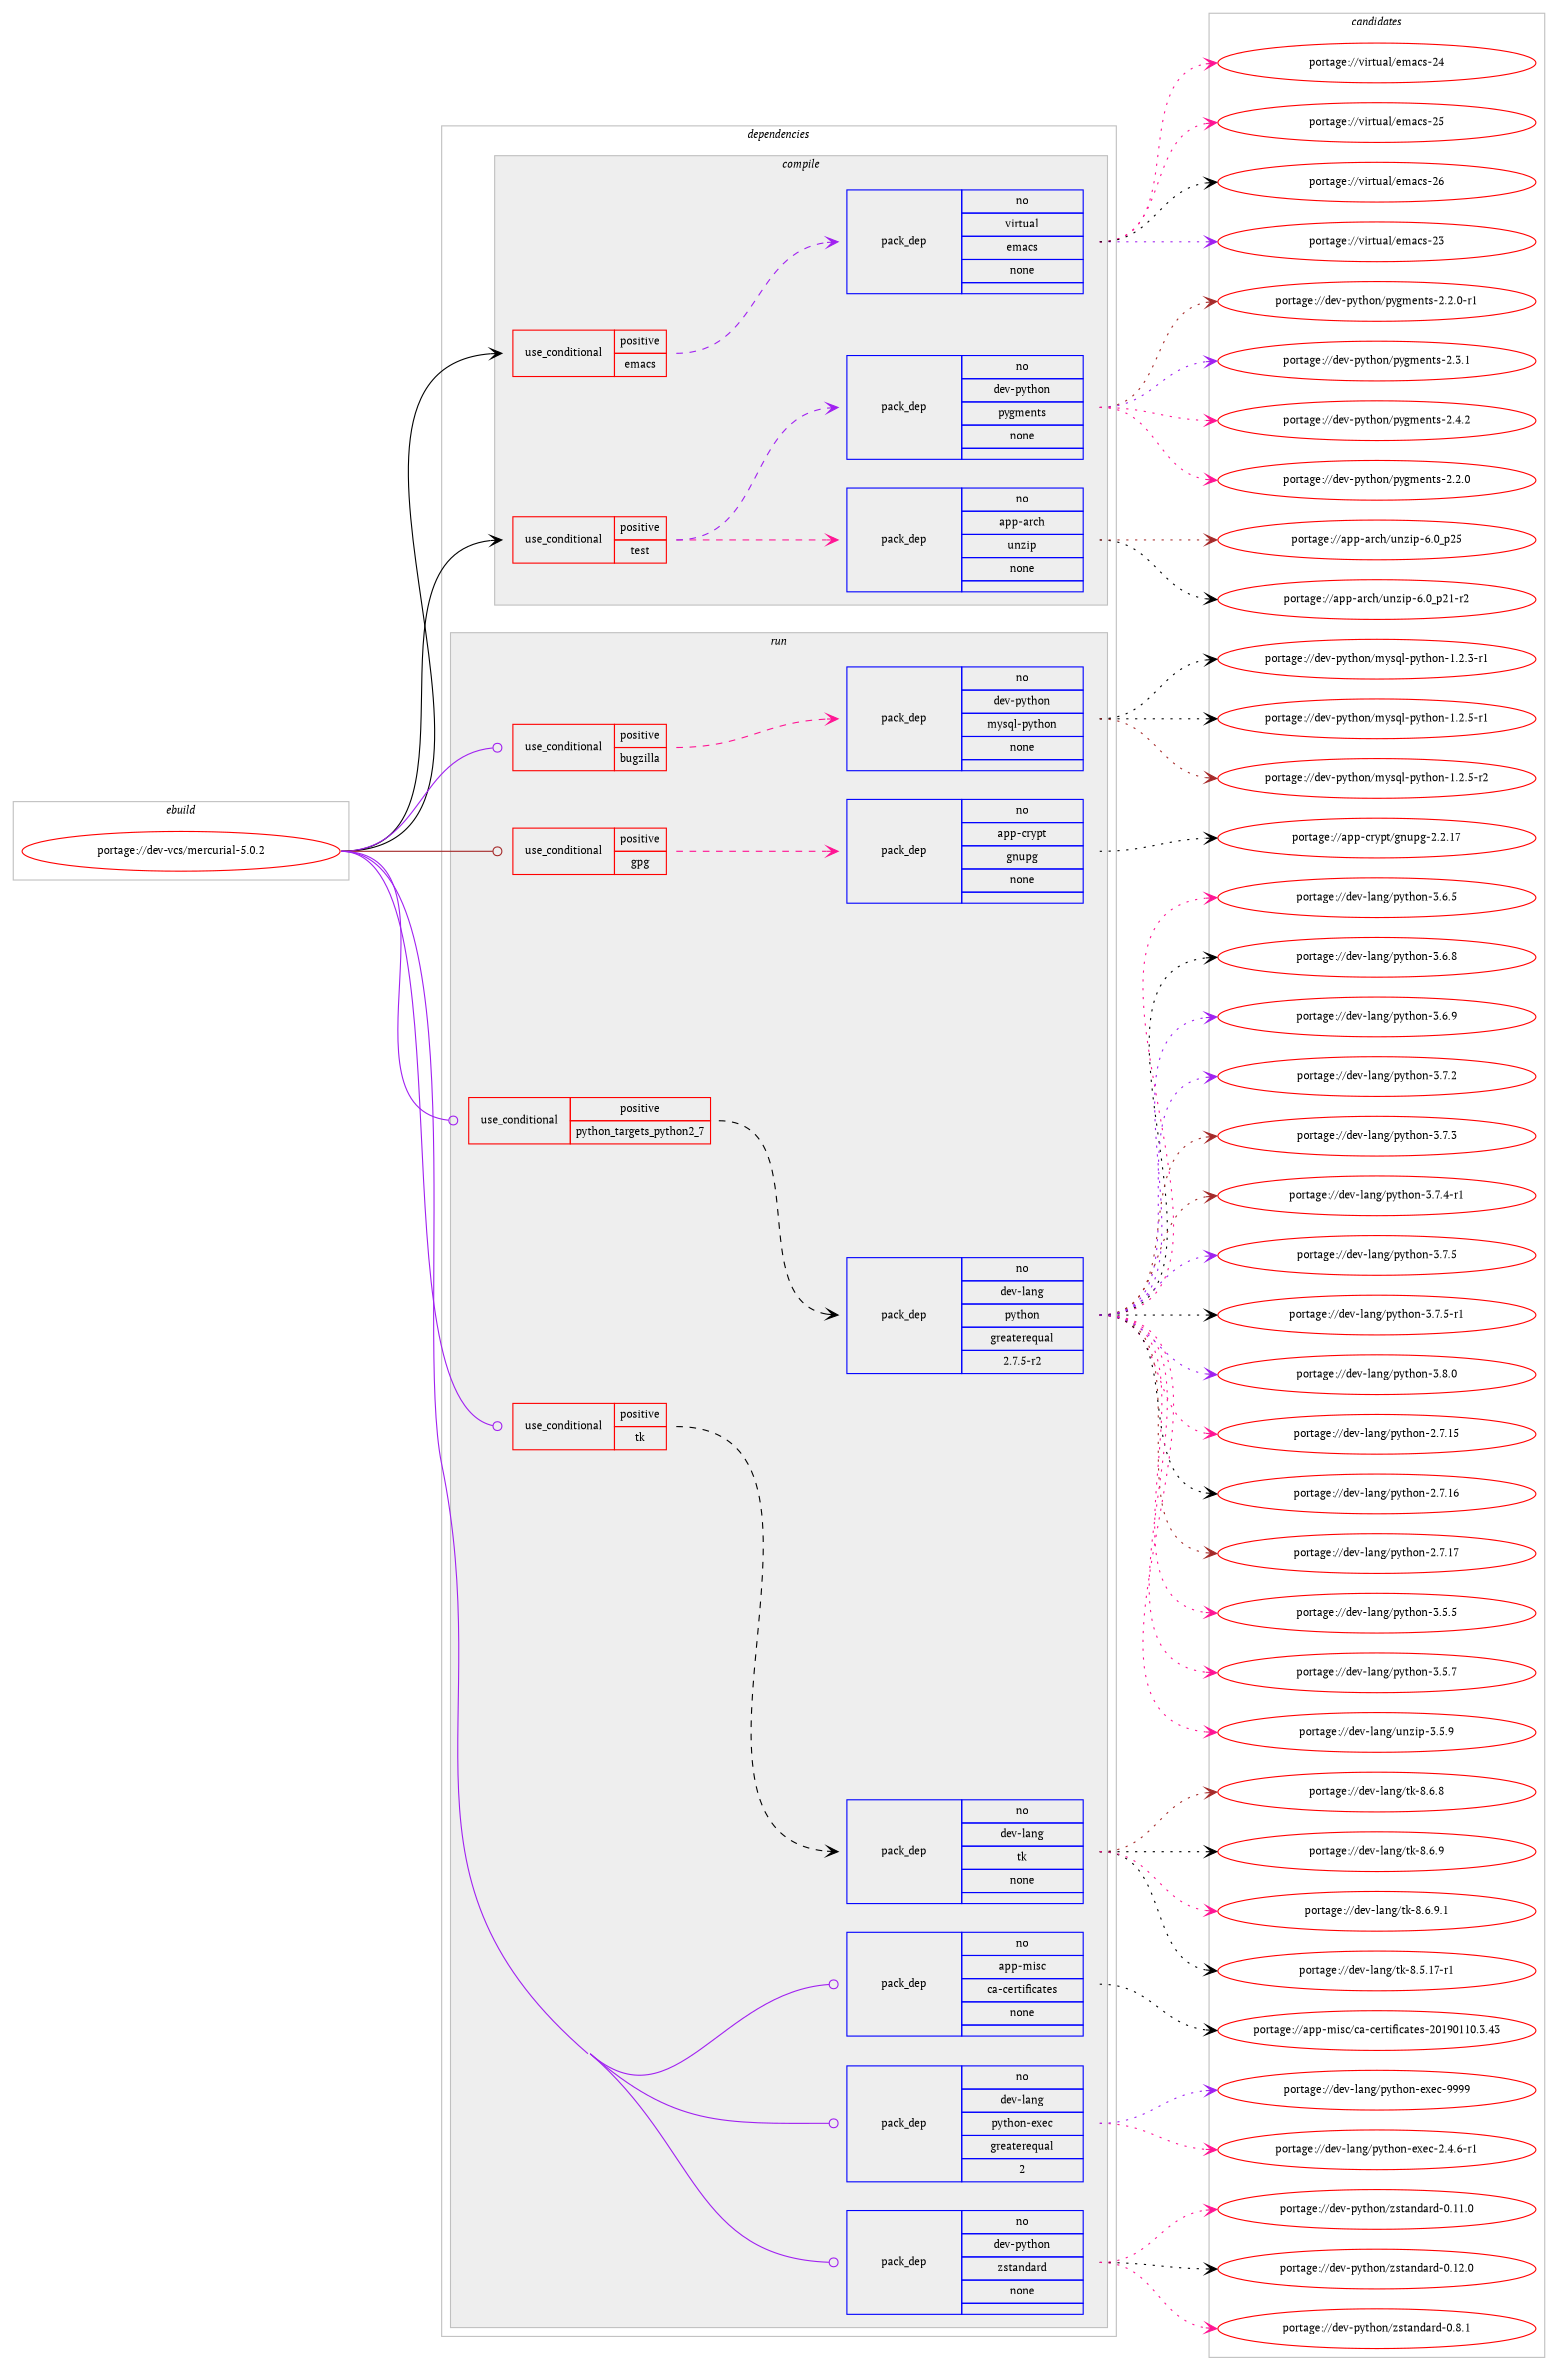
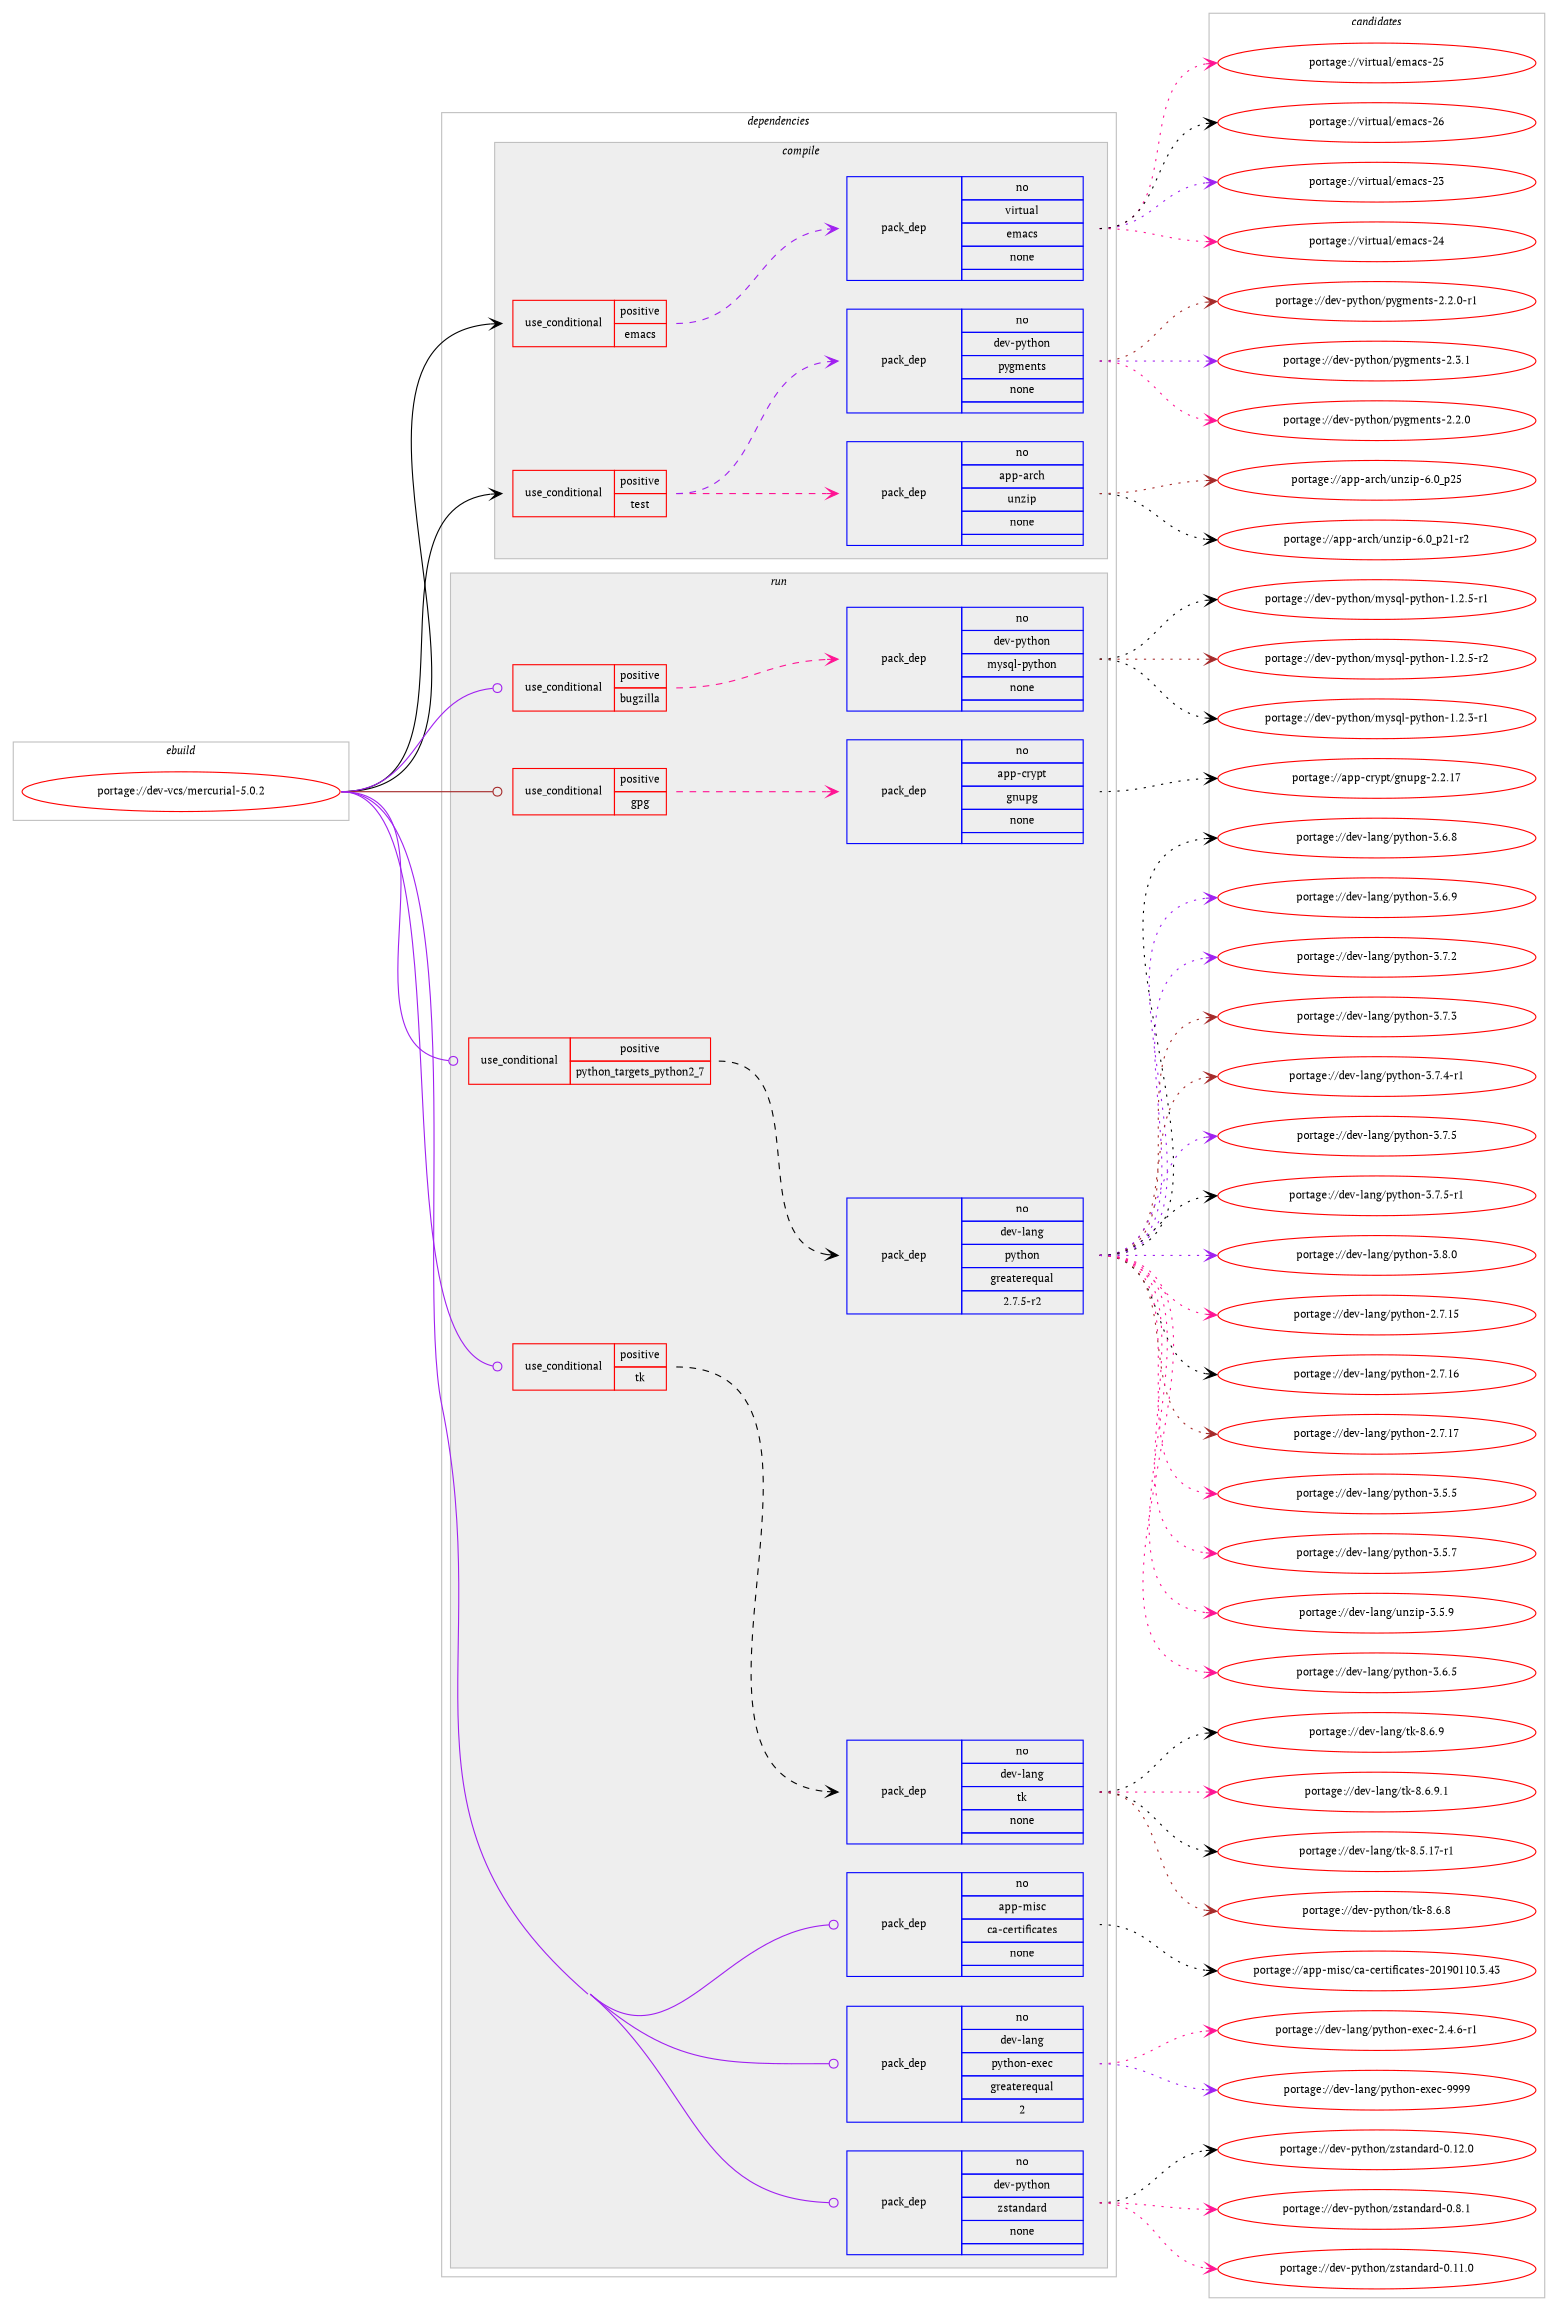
(1377, 421) -> none
(1377, 1792) -> (1377, 1911)
